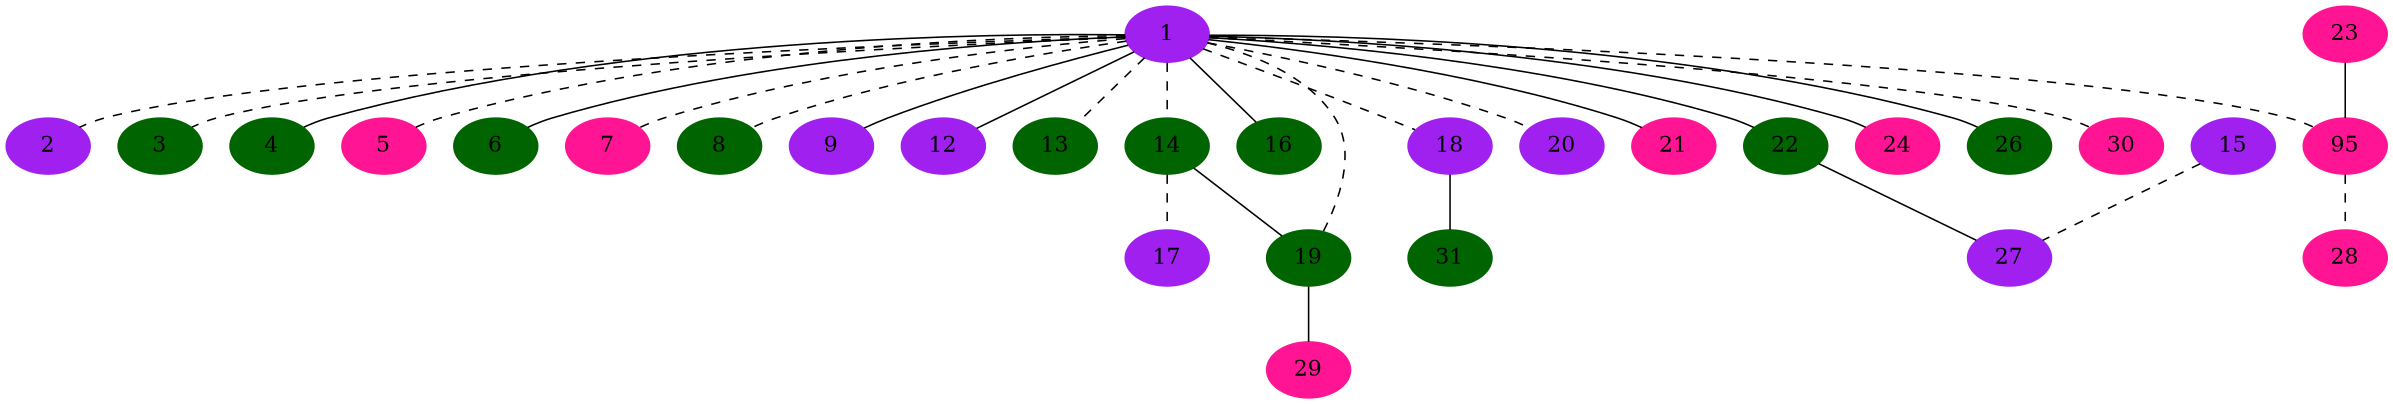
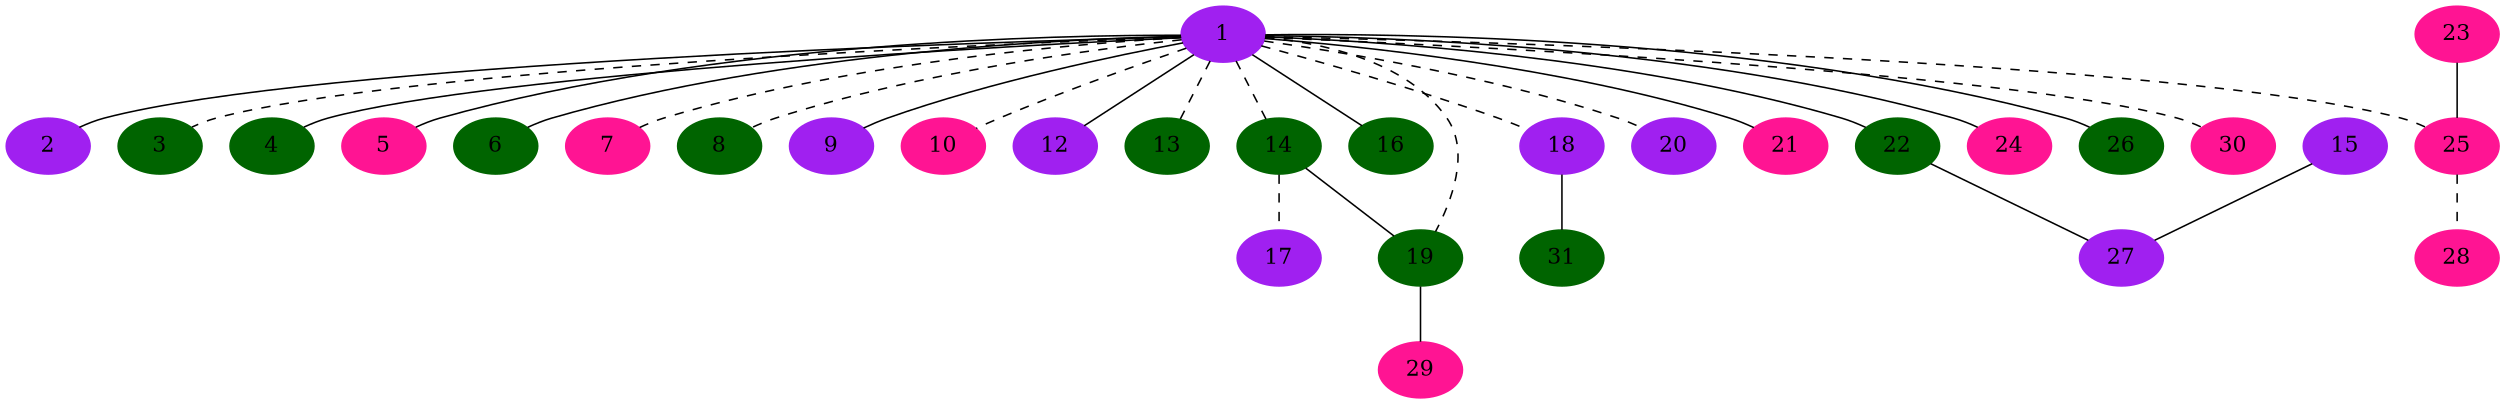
(469, 71) -> (462, 72)
(625, 77) -> (795, 55)
none -> (943, 146)
(2345, 146) -> (2457, 146)
(2122, 202) -> (2233, 202)
